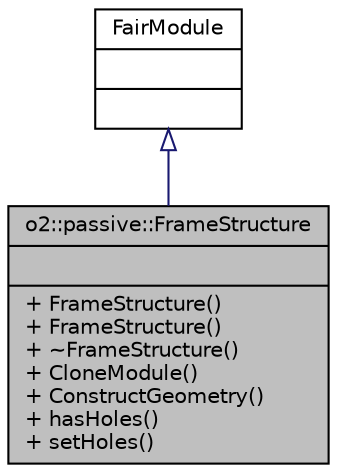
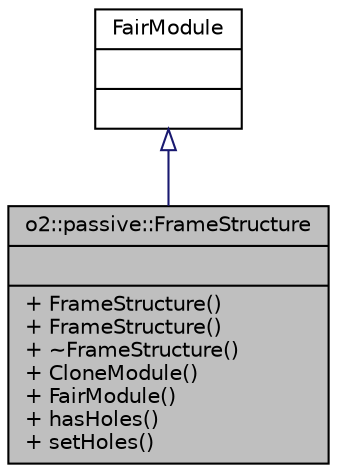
(145, 397) -> (102, 397)
